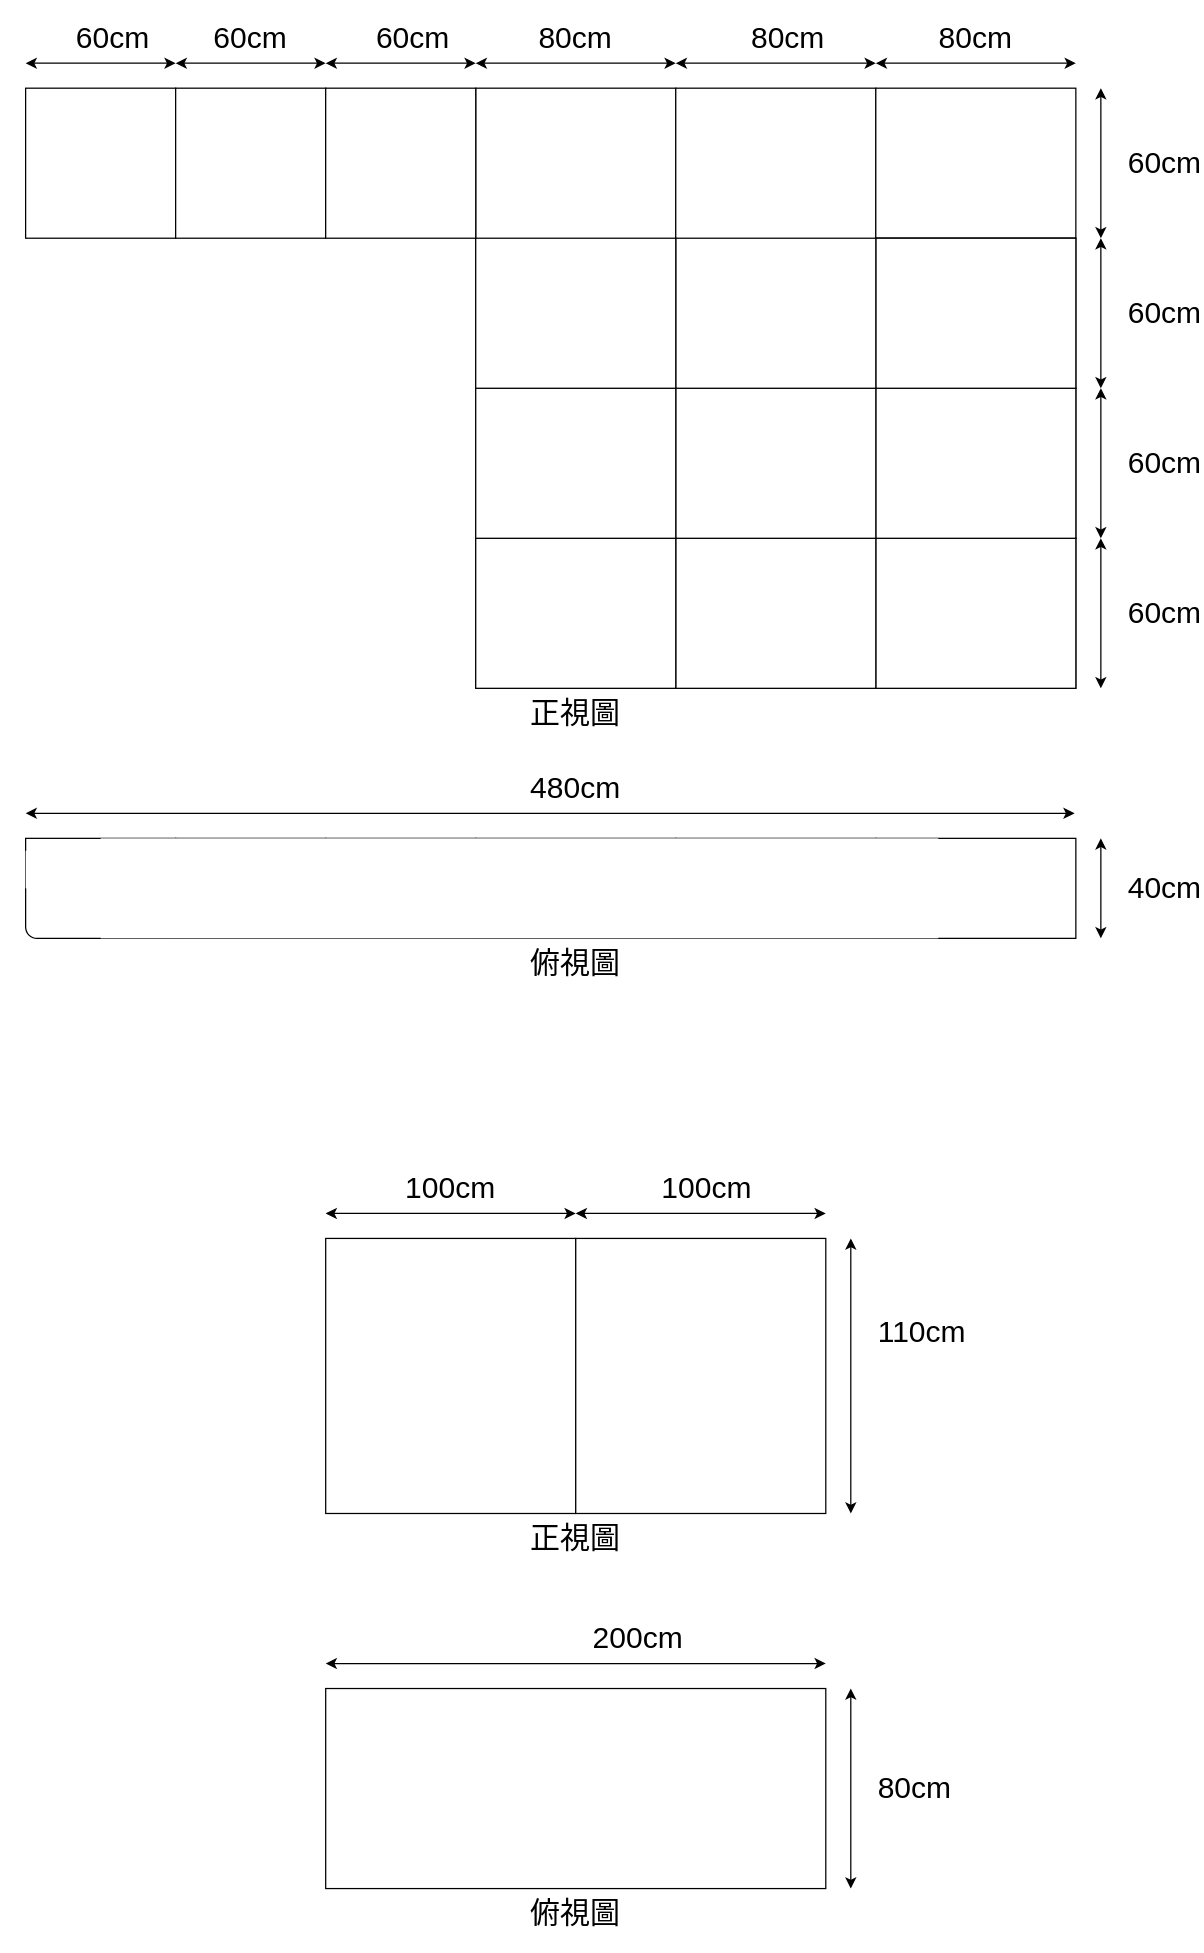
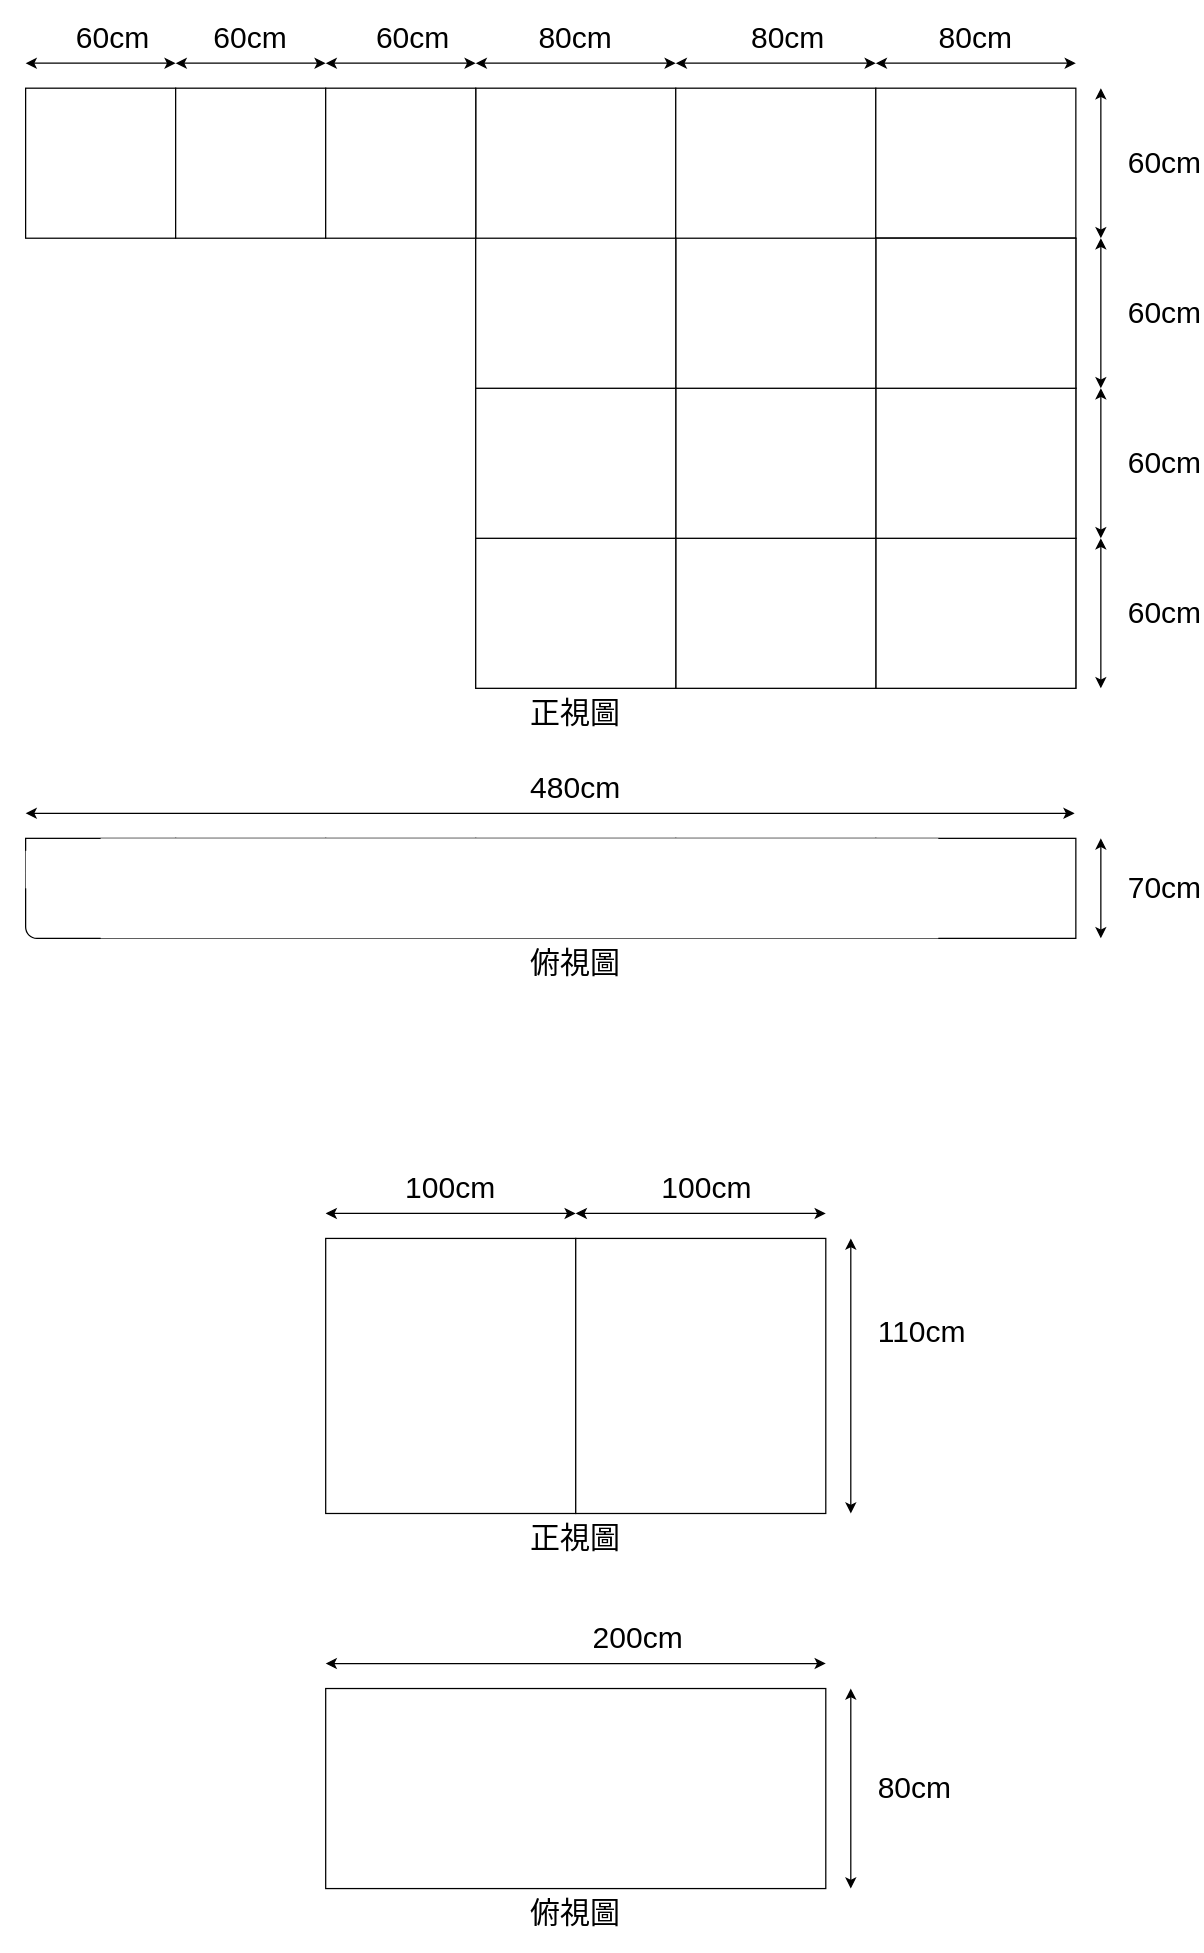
(1152, 888) -> (1152, 888)
